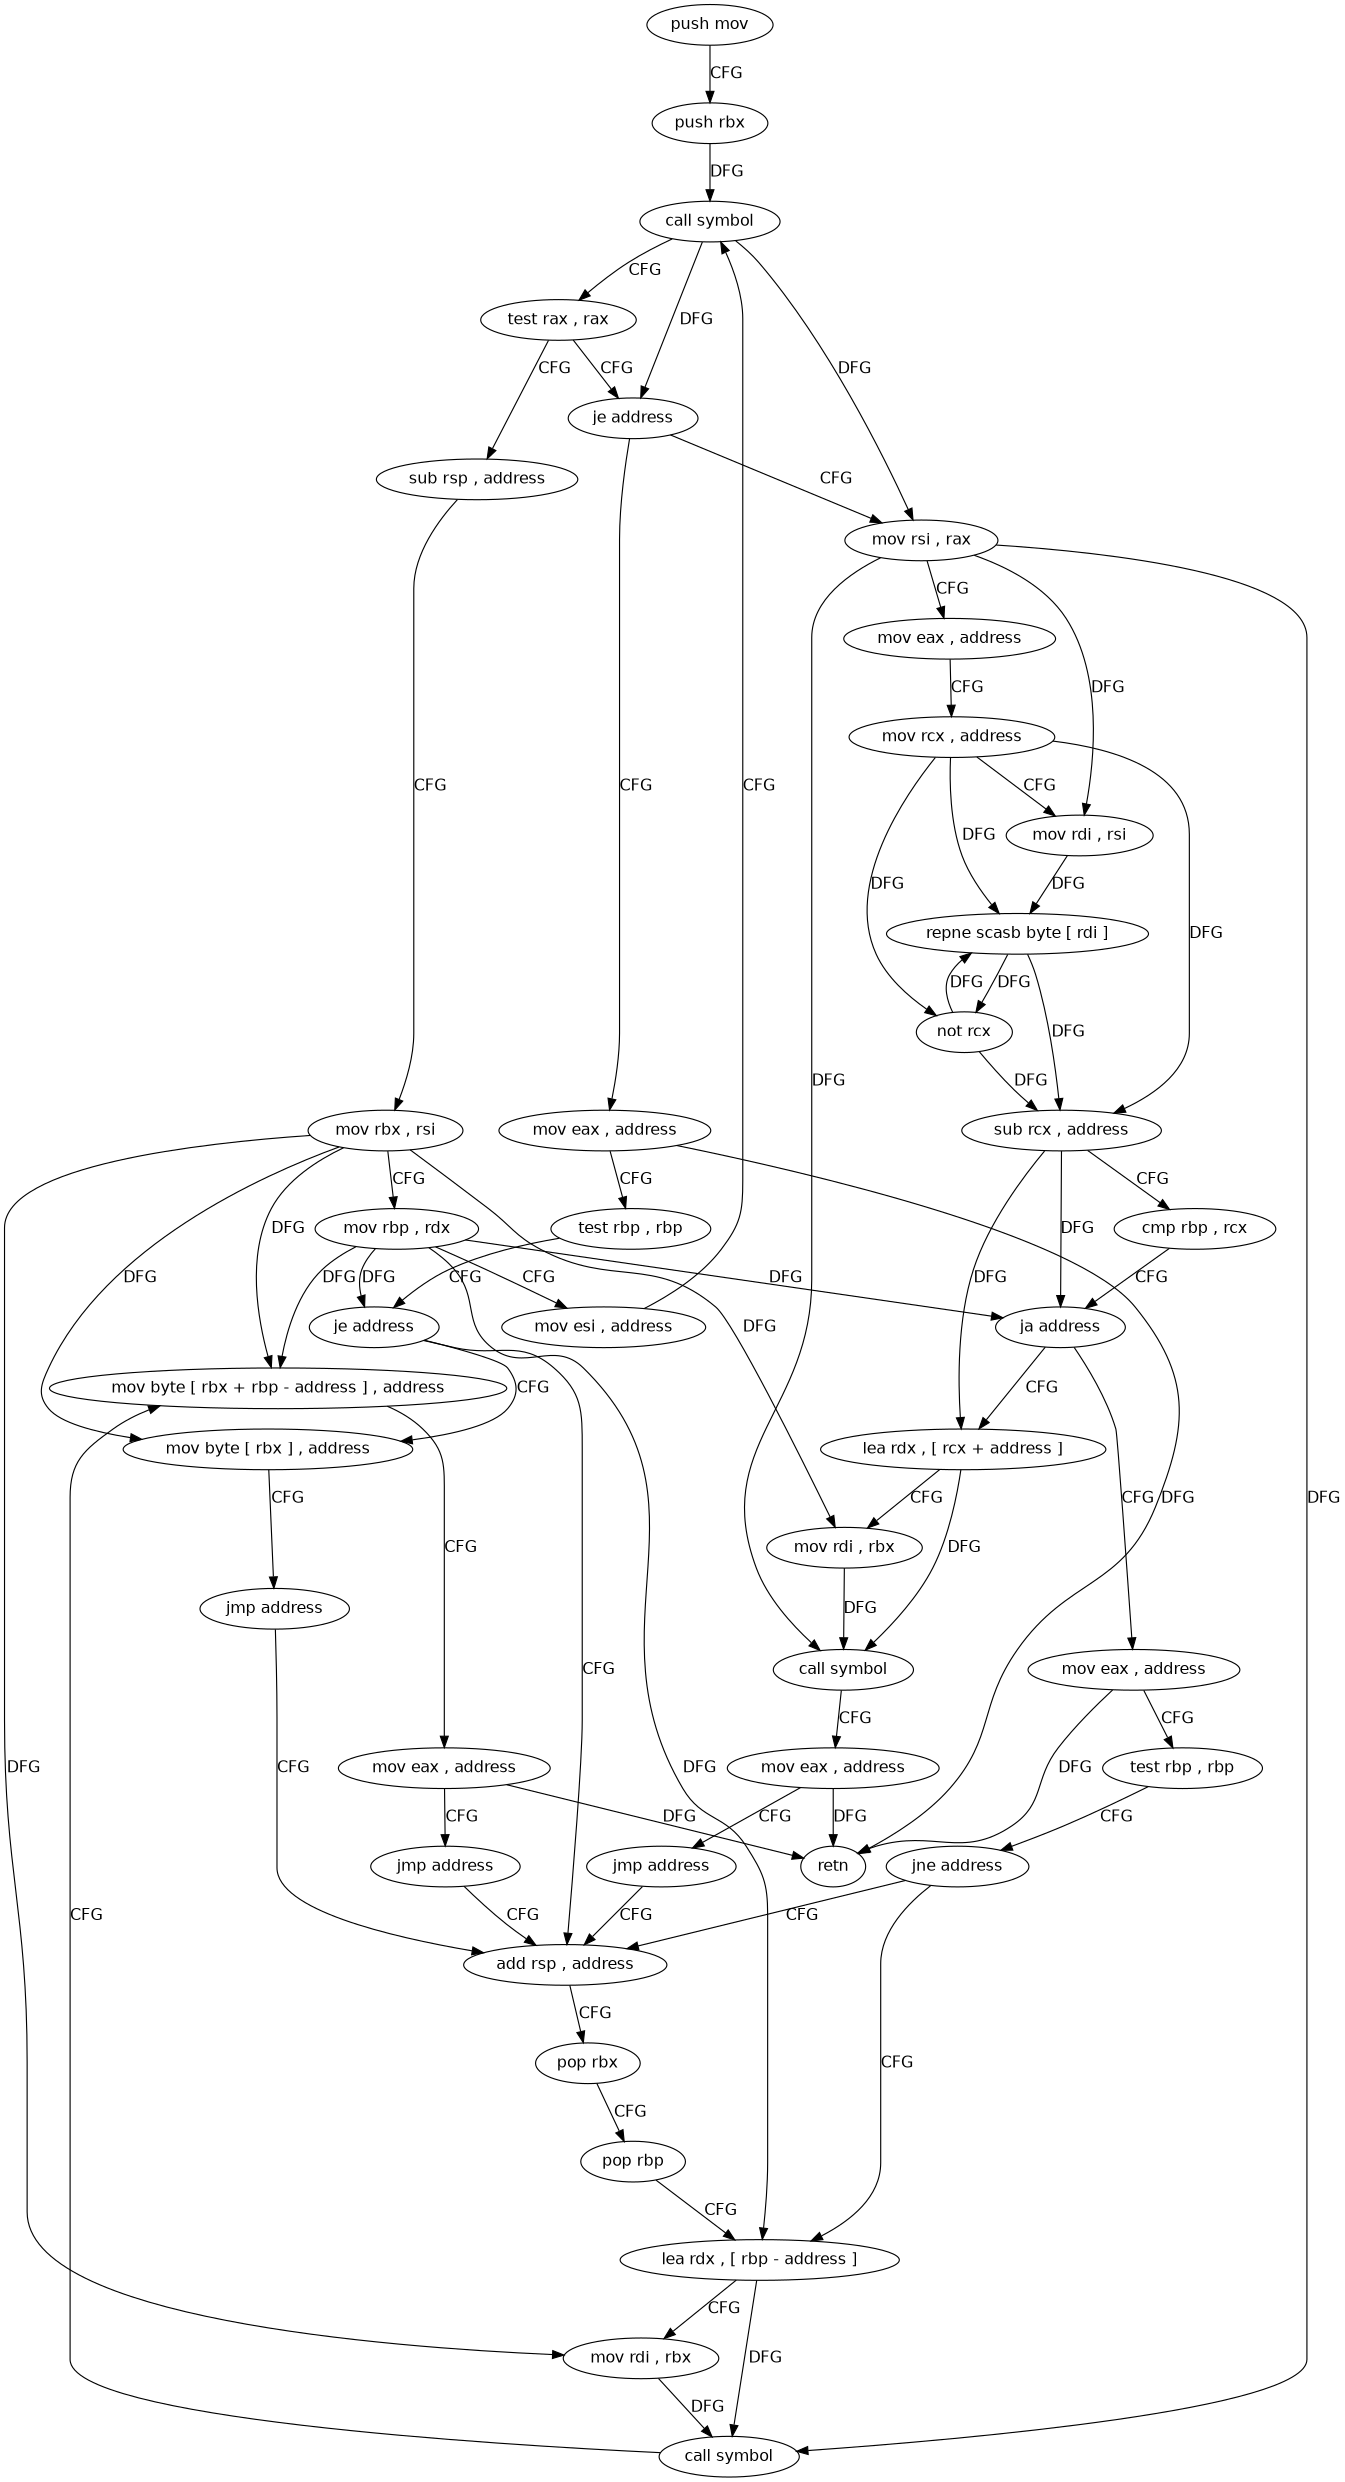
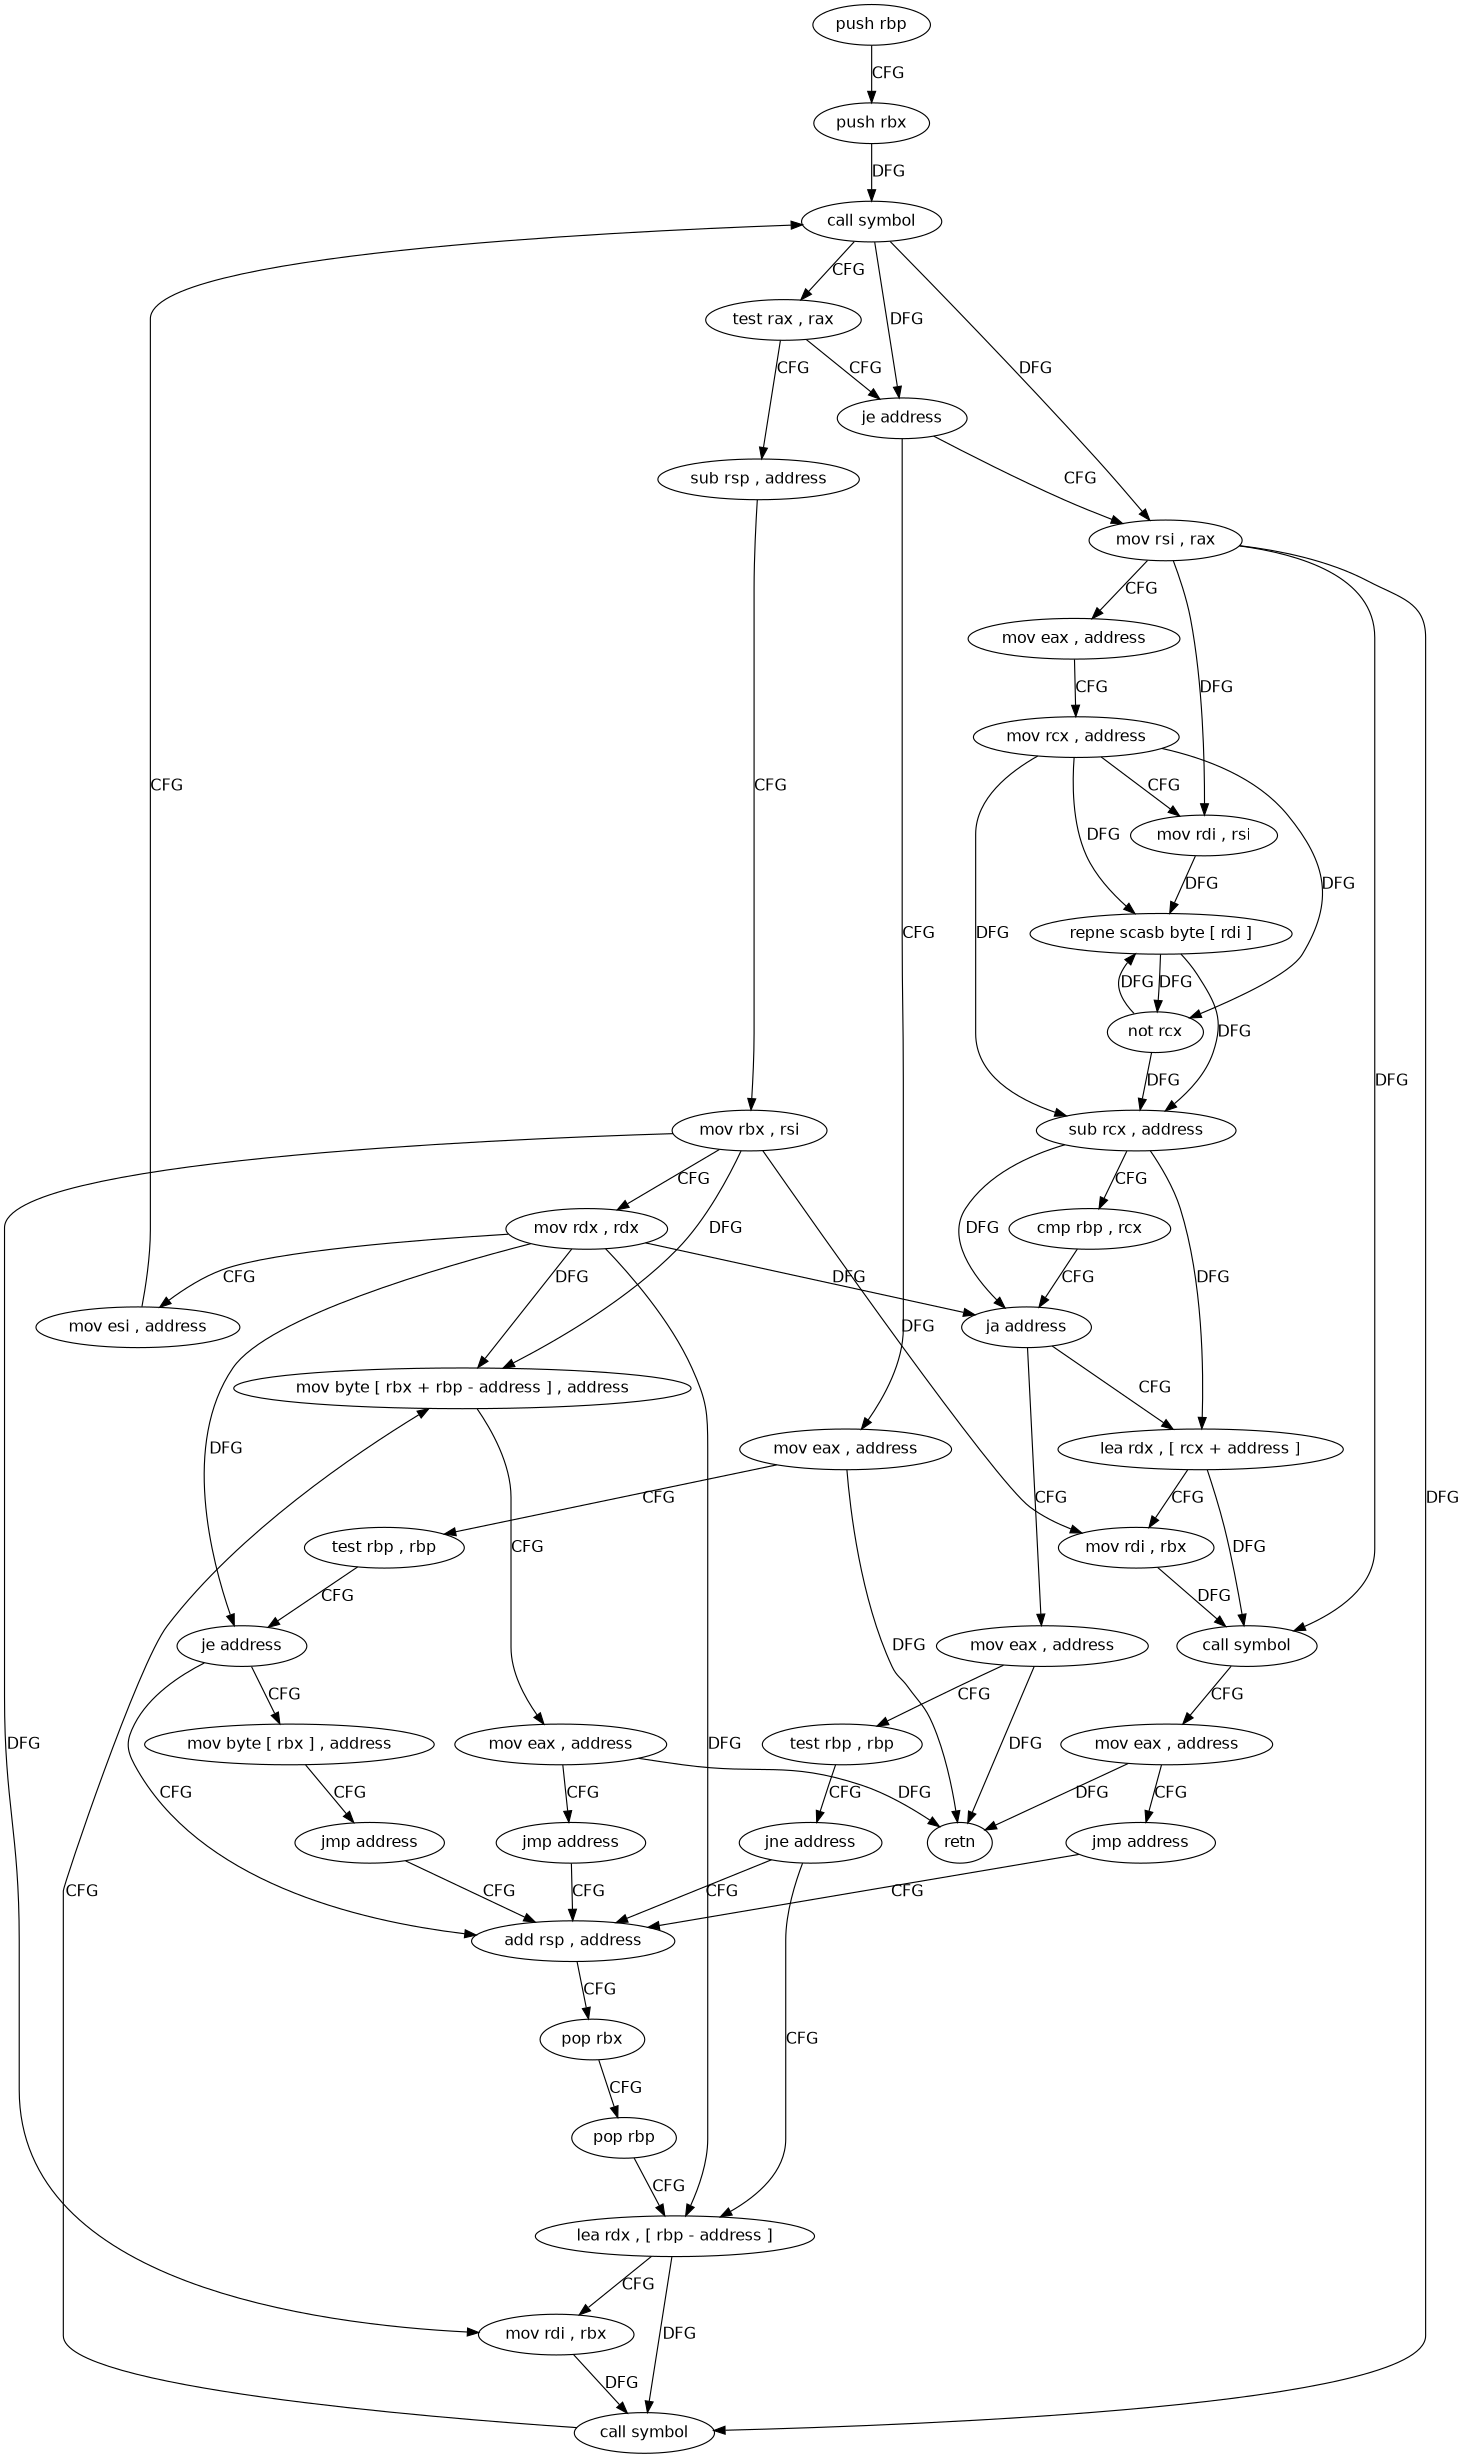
(710, 25) -> (872, 25)
(397, 1229) -> (587, 1229)
(122, 1273) -> none
